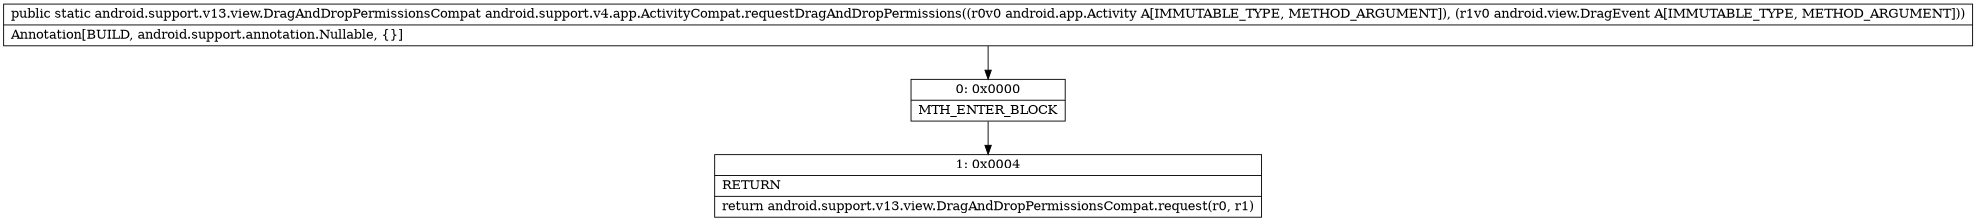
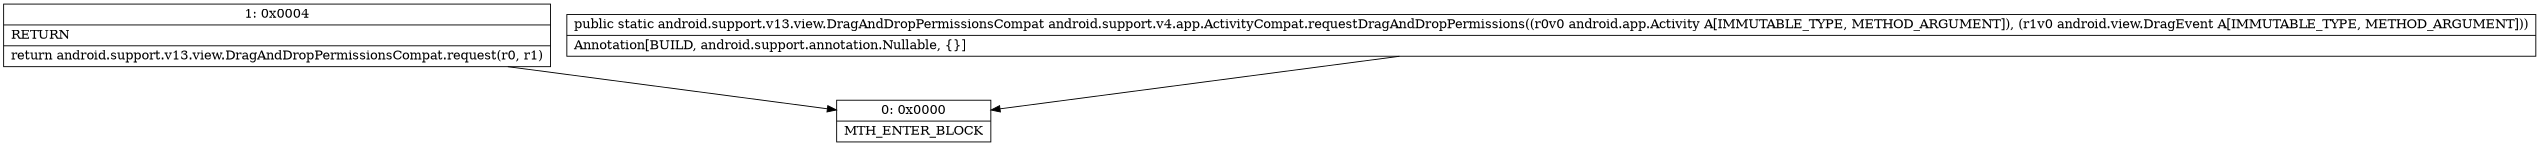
(988, 133) -> (668, 88)
